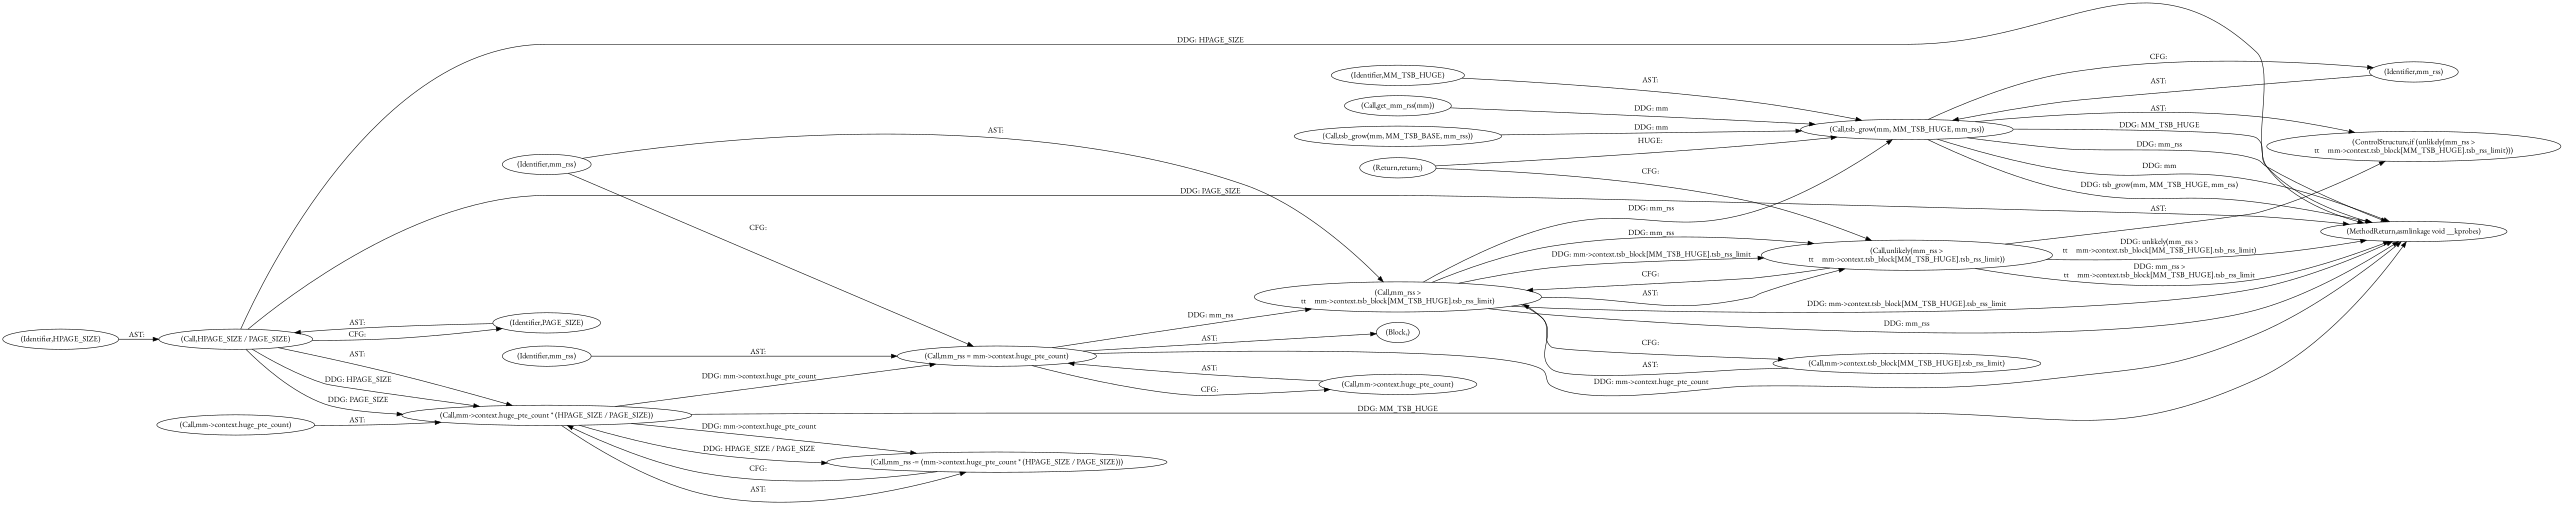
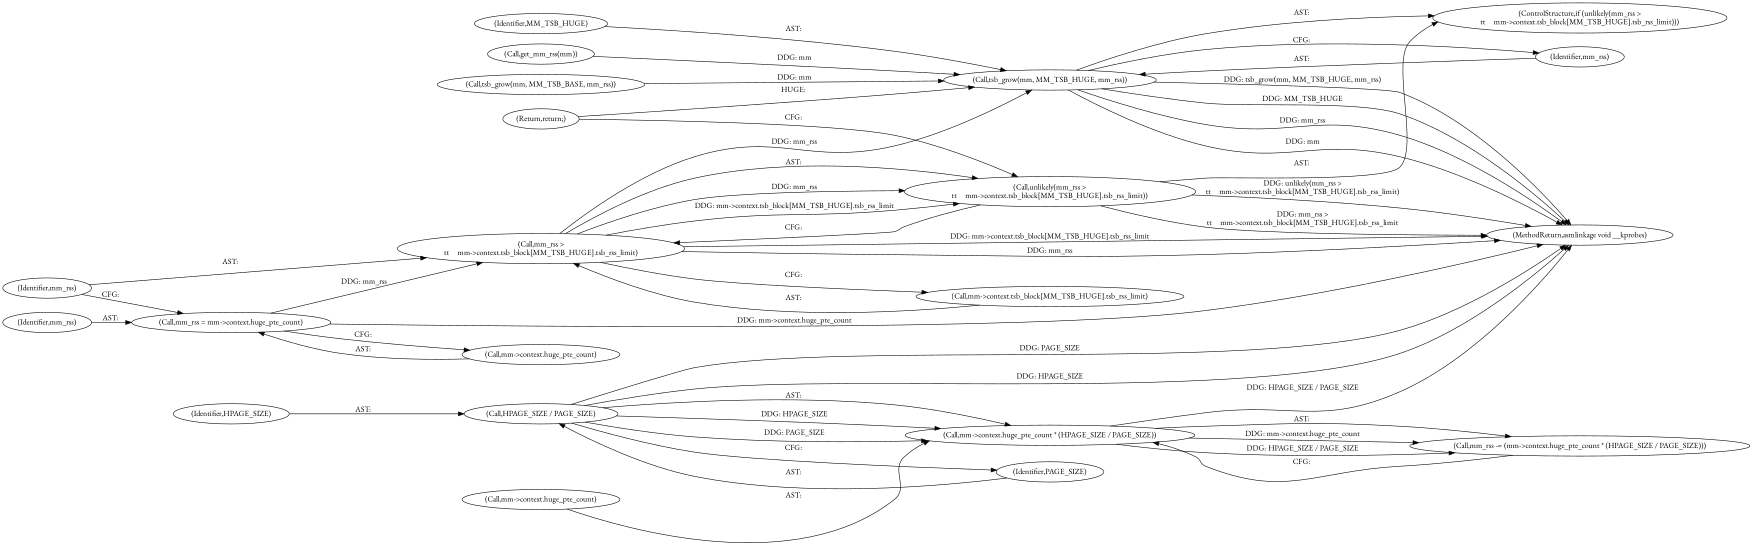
(1398, 332) -> none
(773, 386) -> none
(1398, 409) -> (1303, 388)
